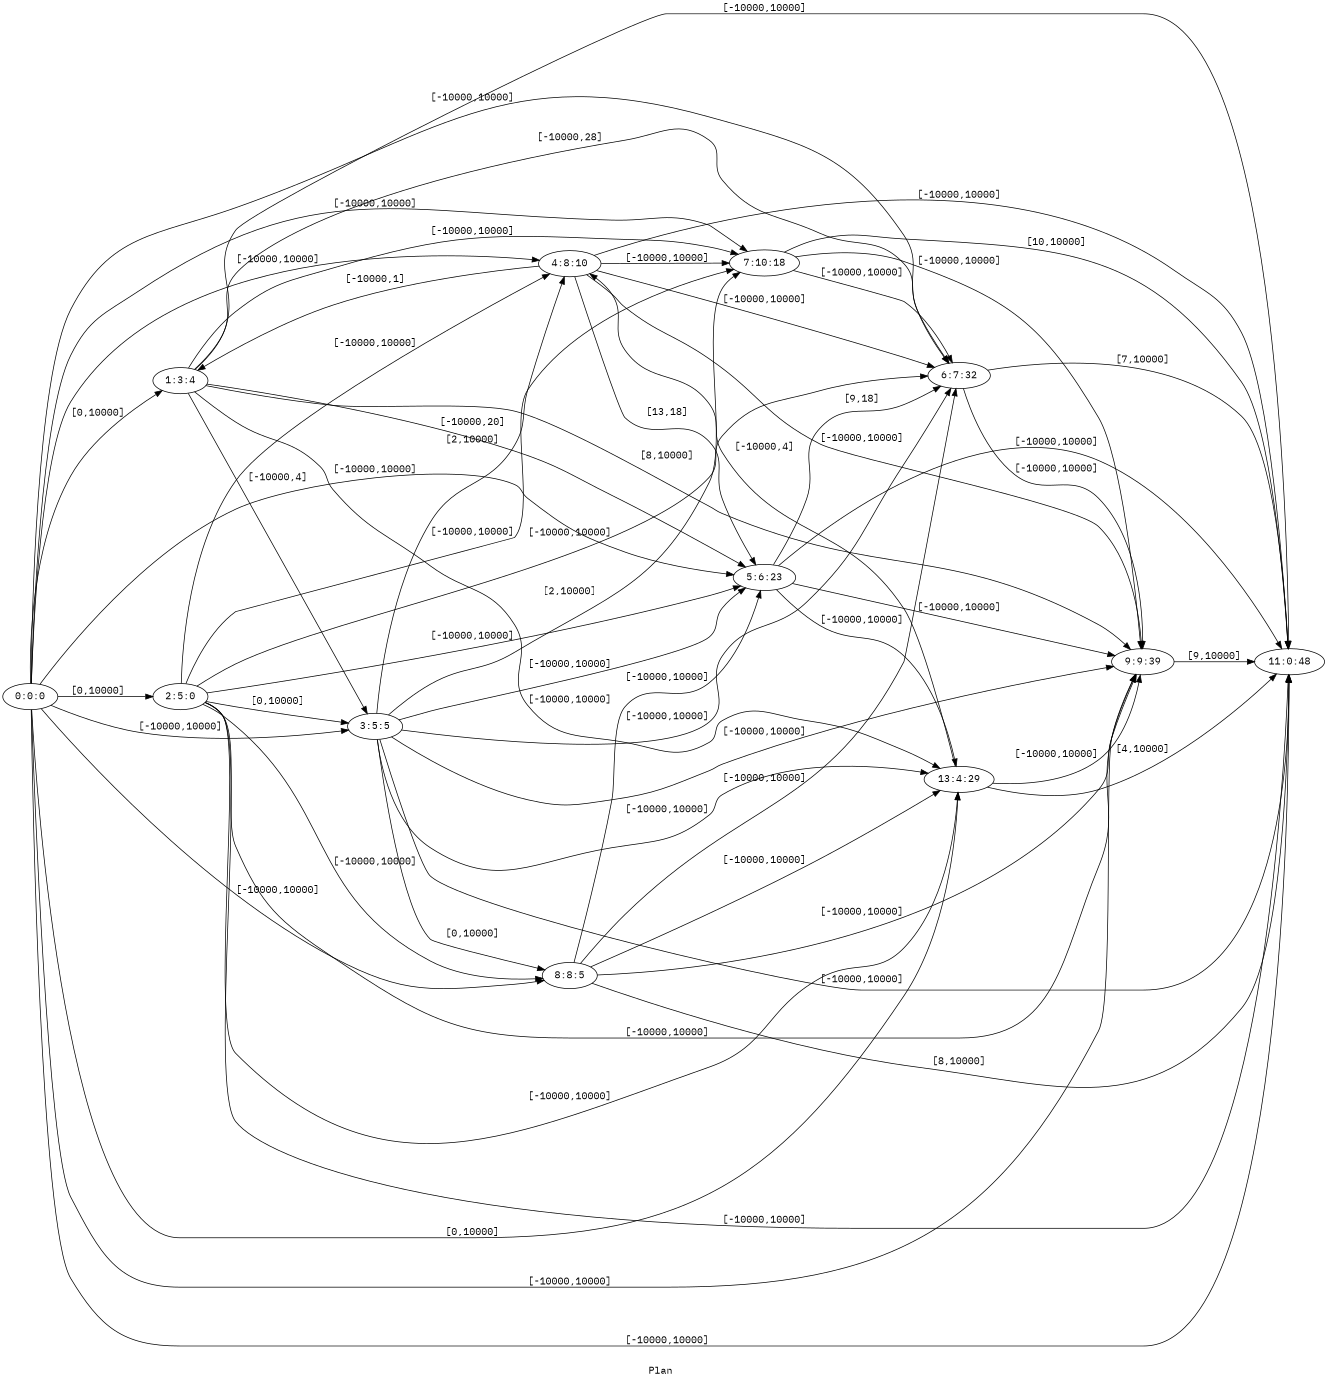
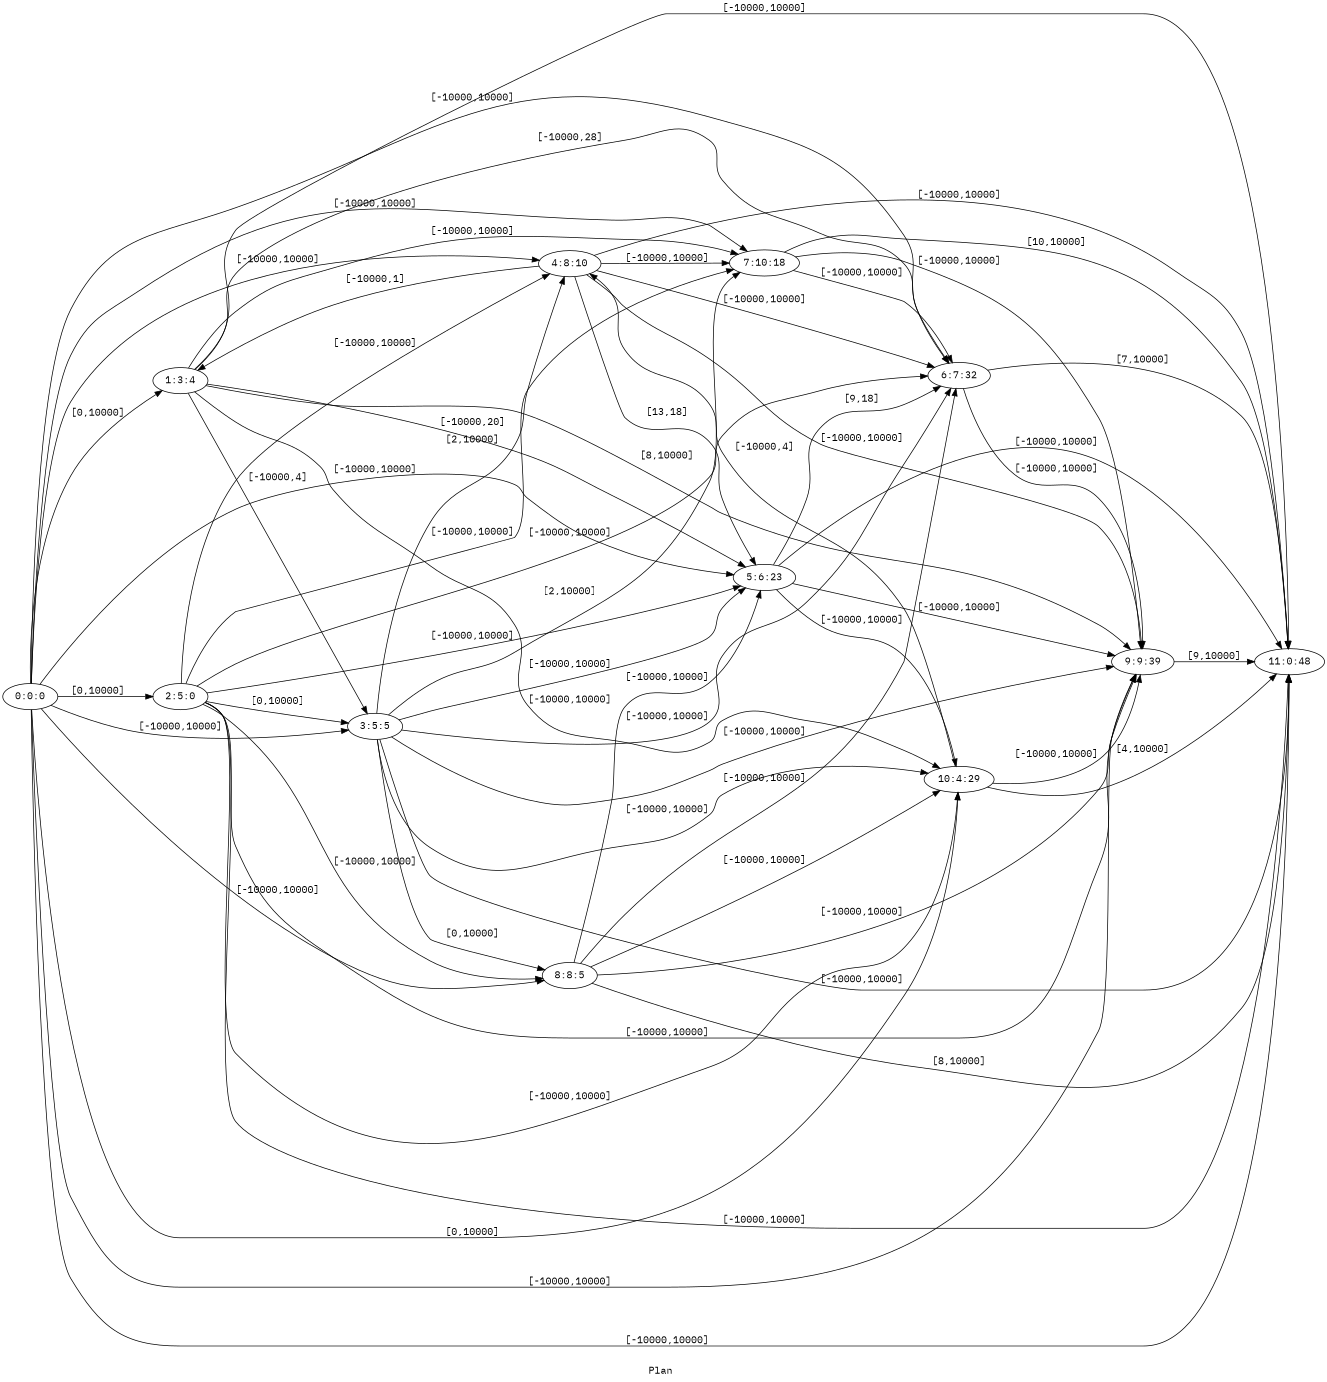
(959, 779) -> (959, 779)
